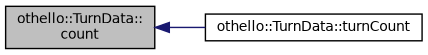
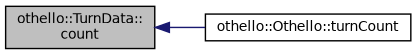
(314, 27) -> (308, 27)
